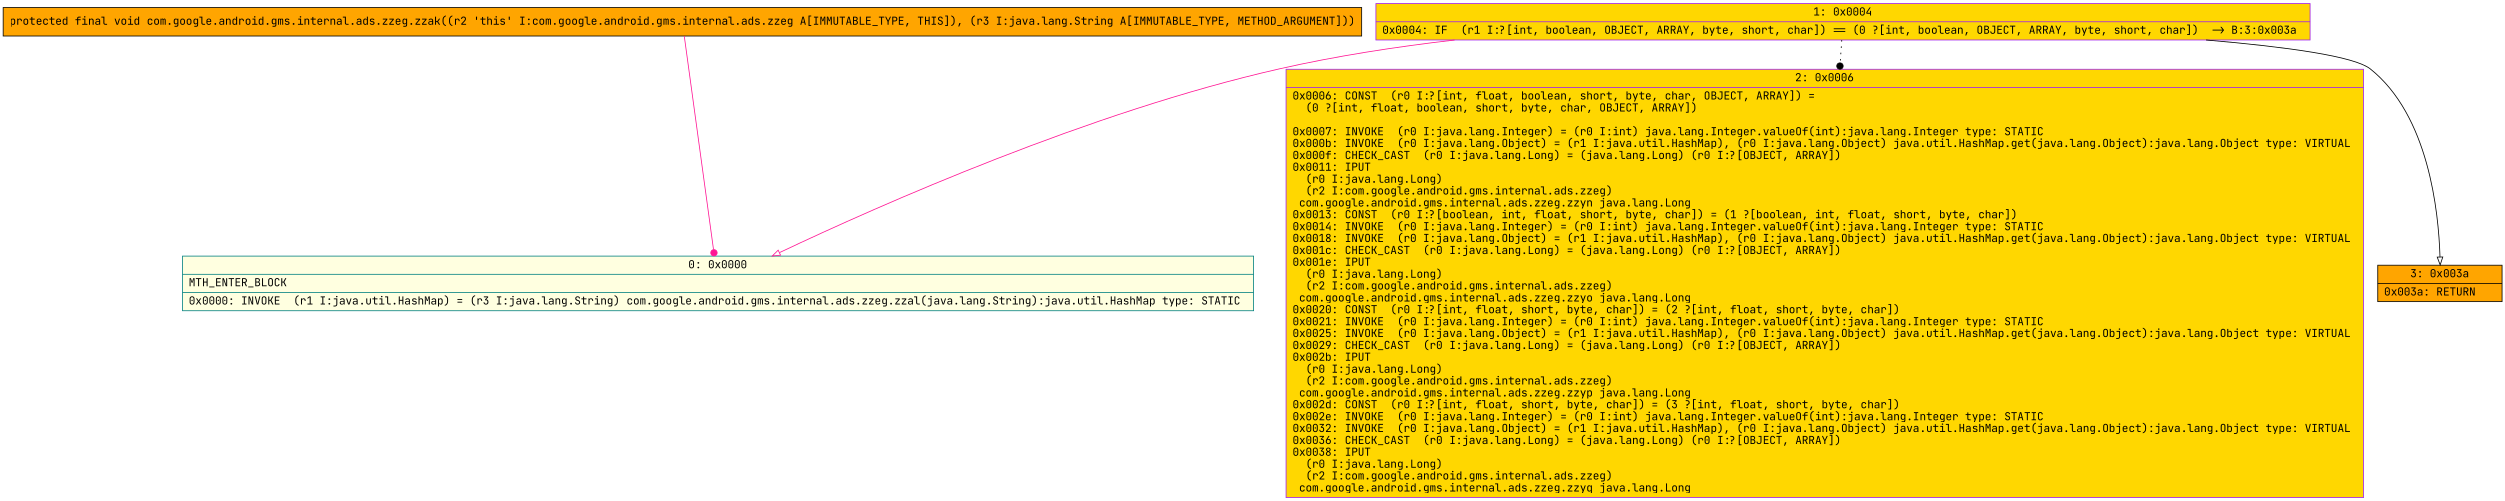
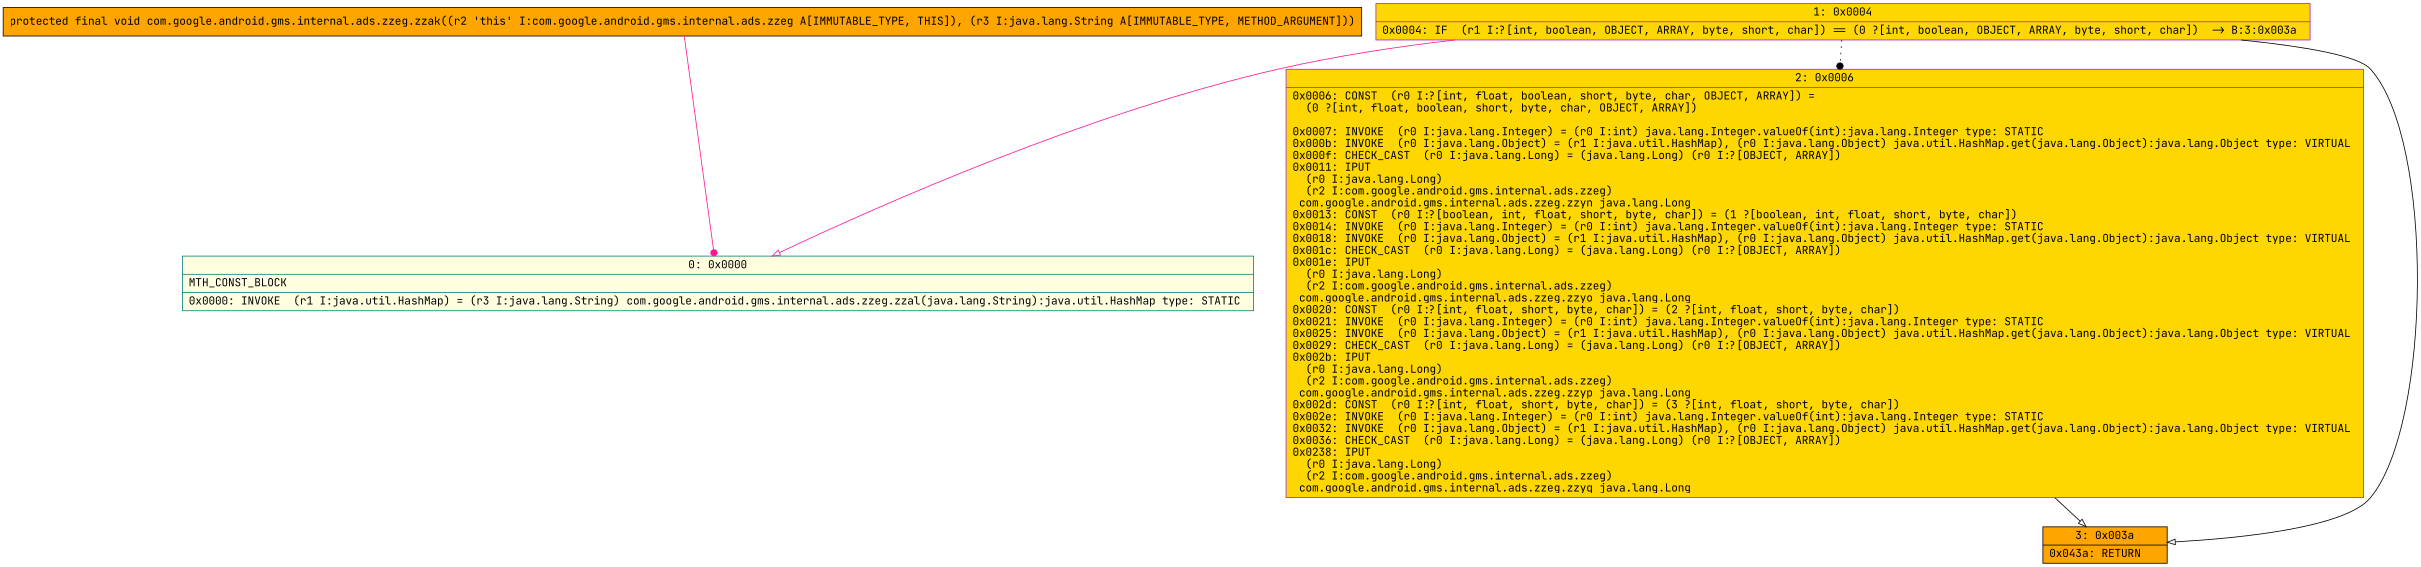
(238, 283) -> (238, 283)
(2440, 292) -> (2105, 554)
(1338, 452) -> (1338, 452)
none -> (2067, 509)
